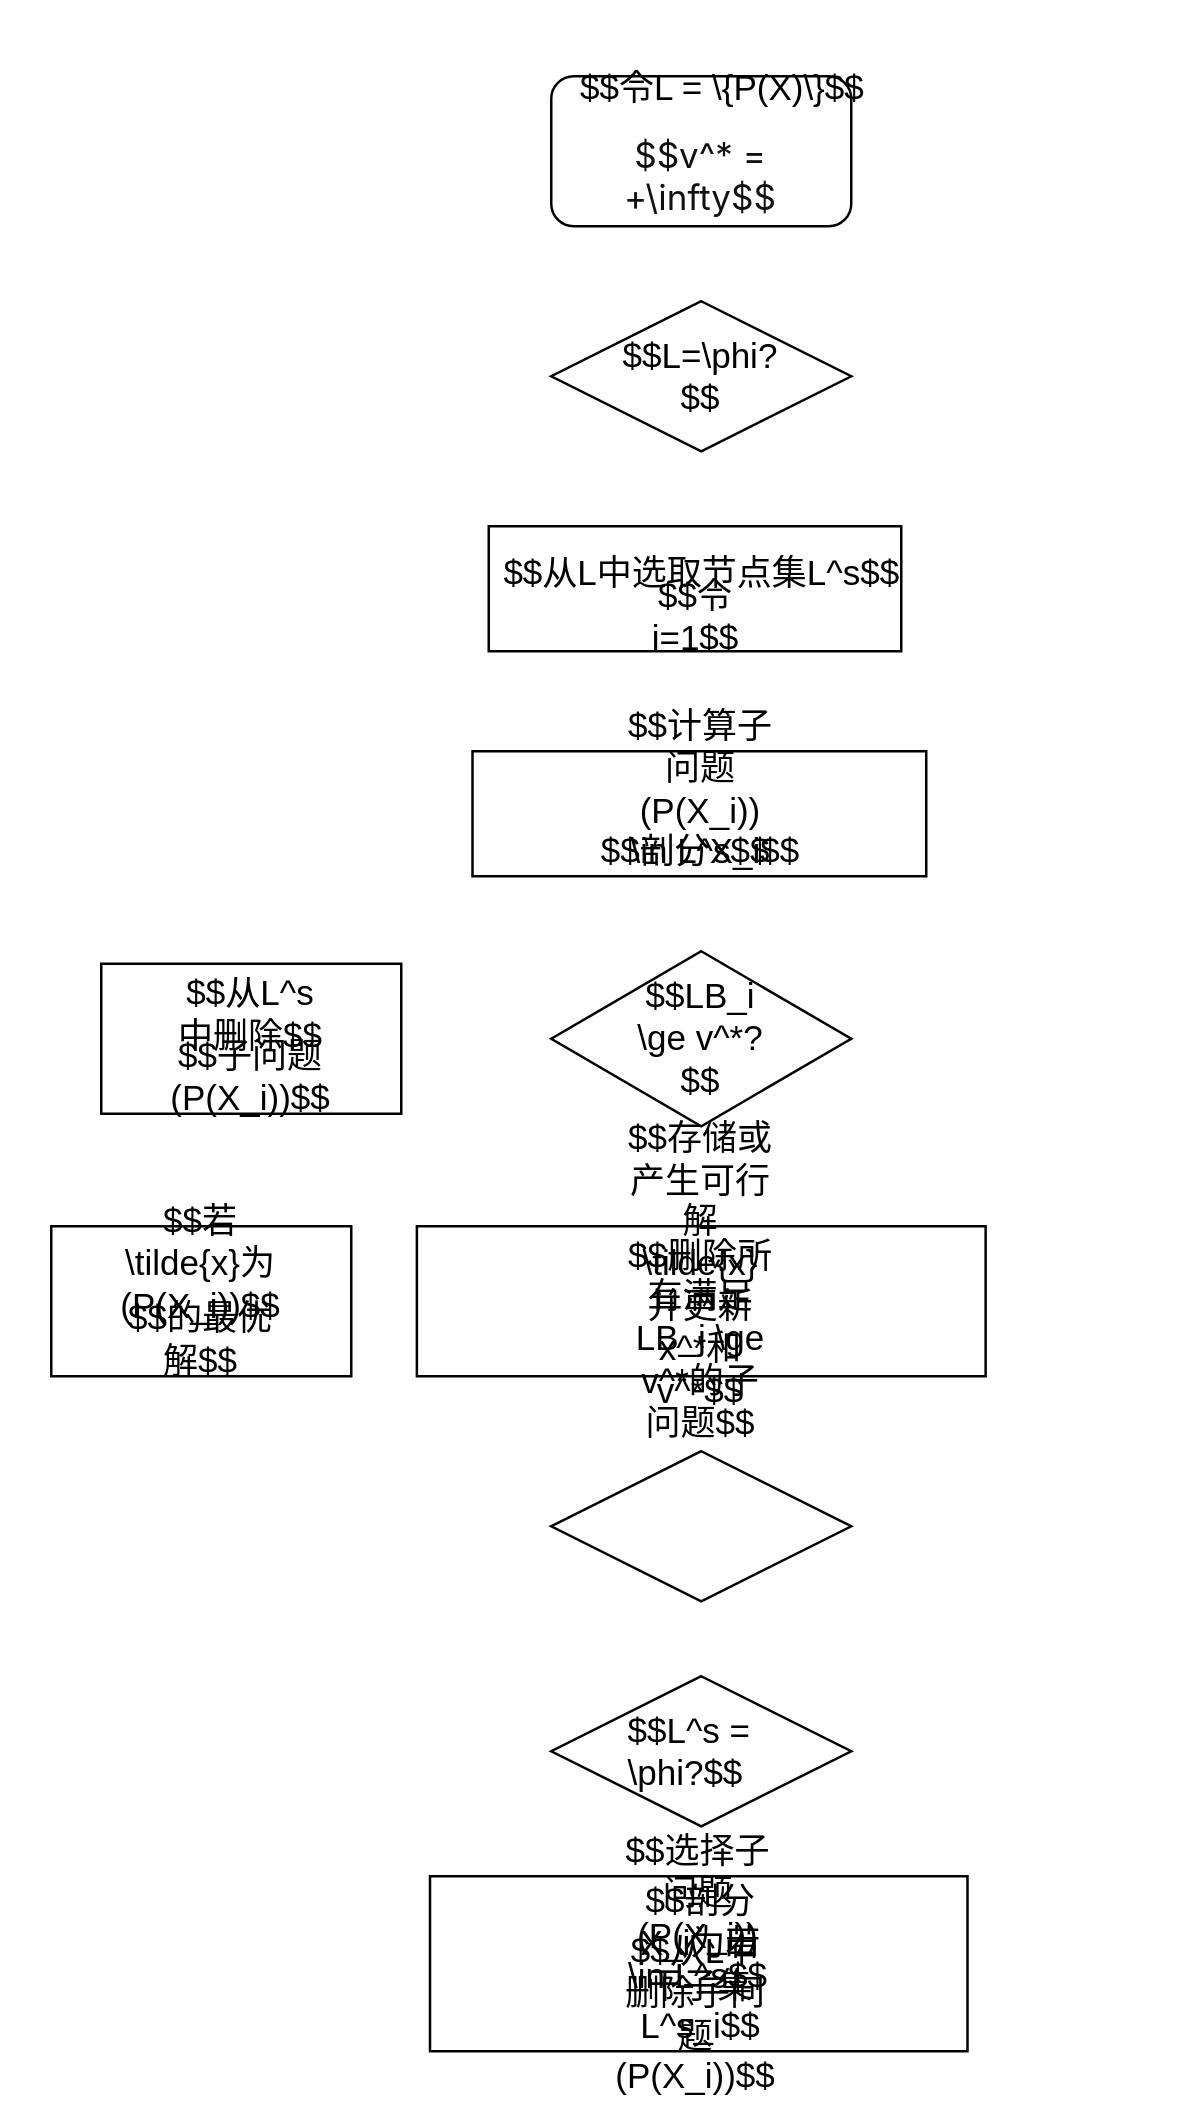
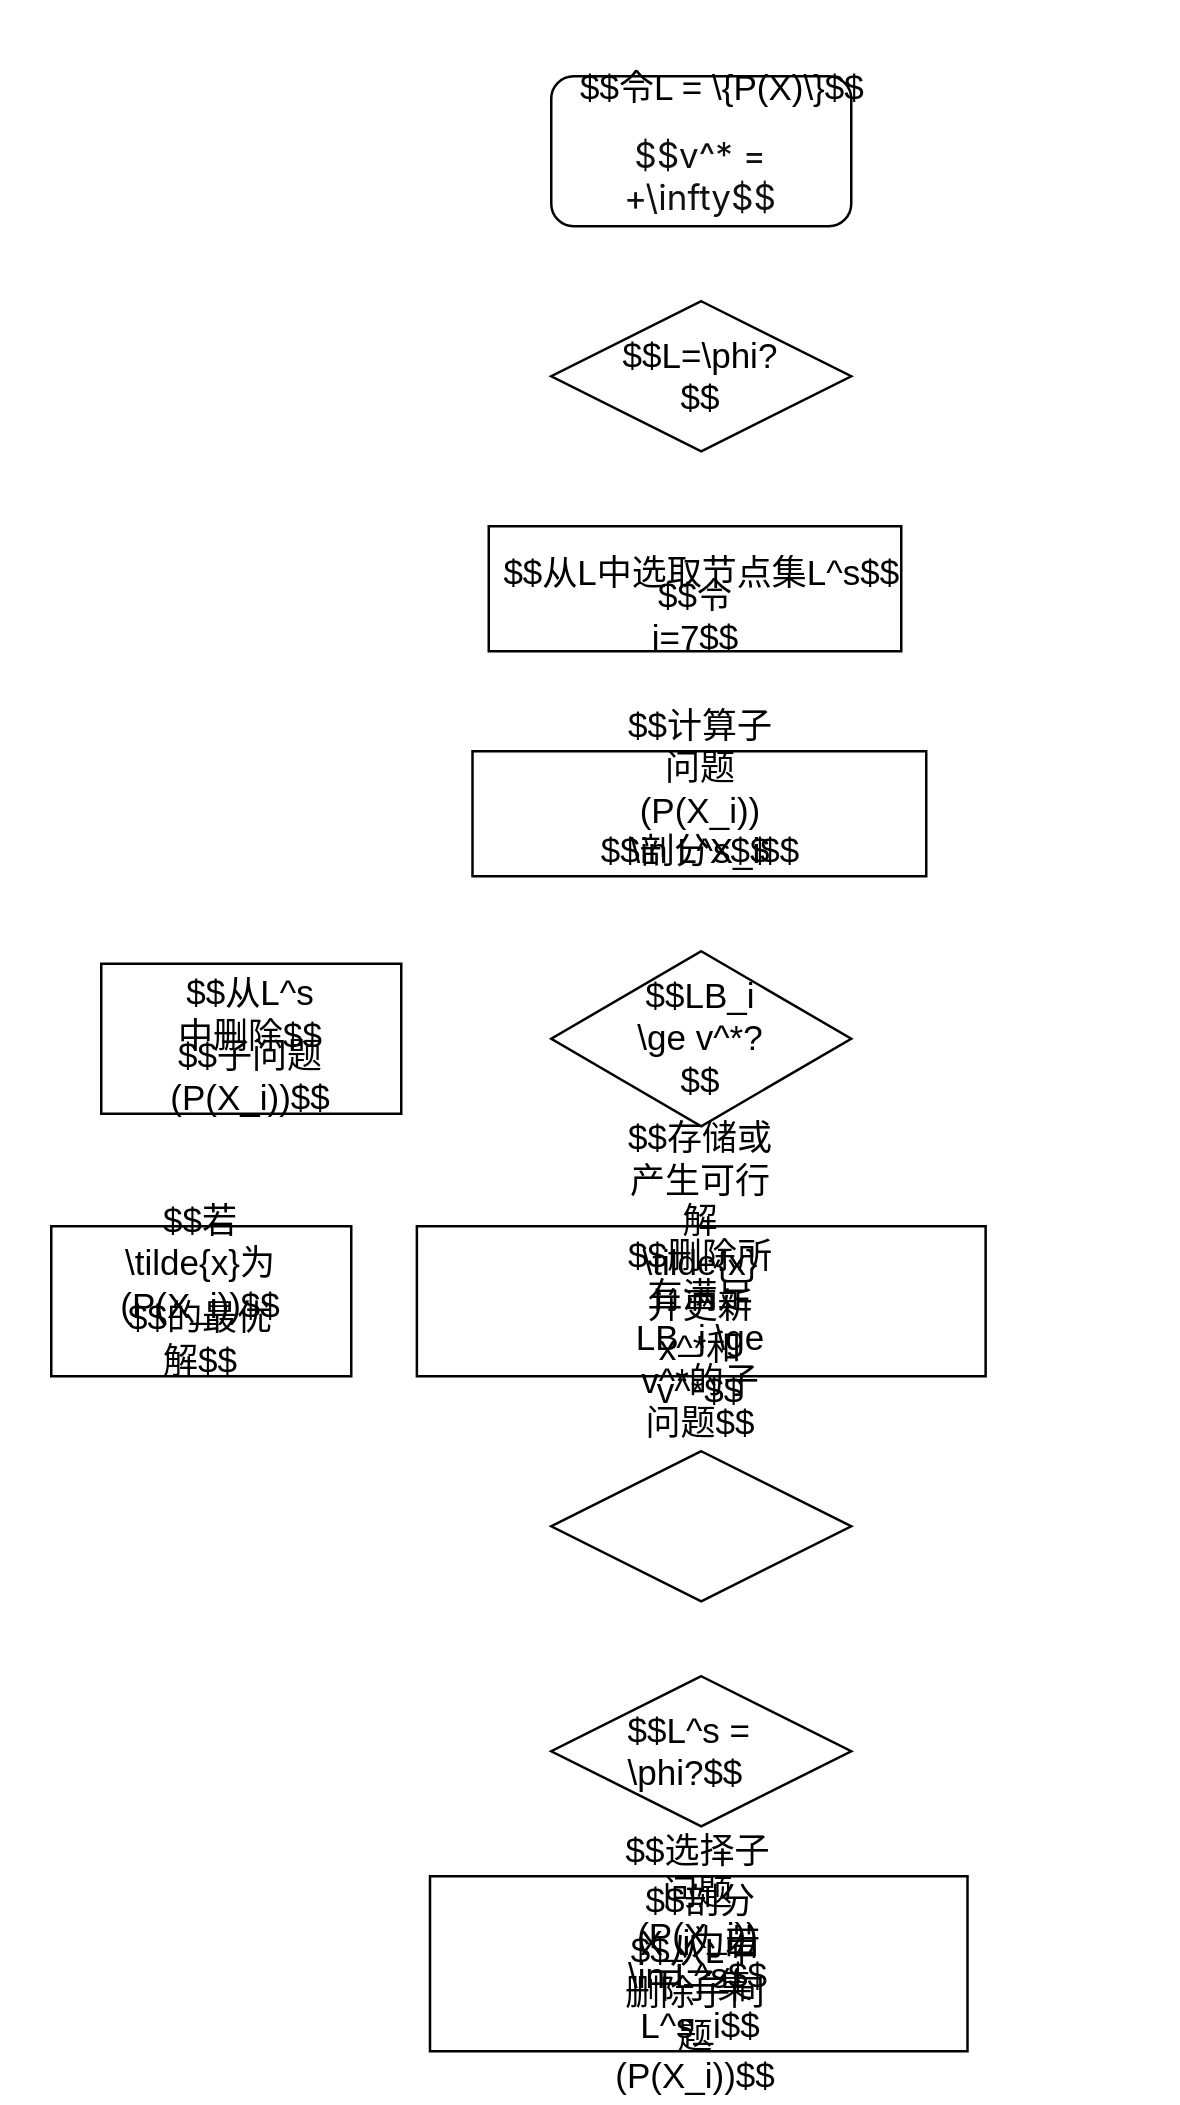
(696, 639) -> (696, 639)
